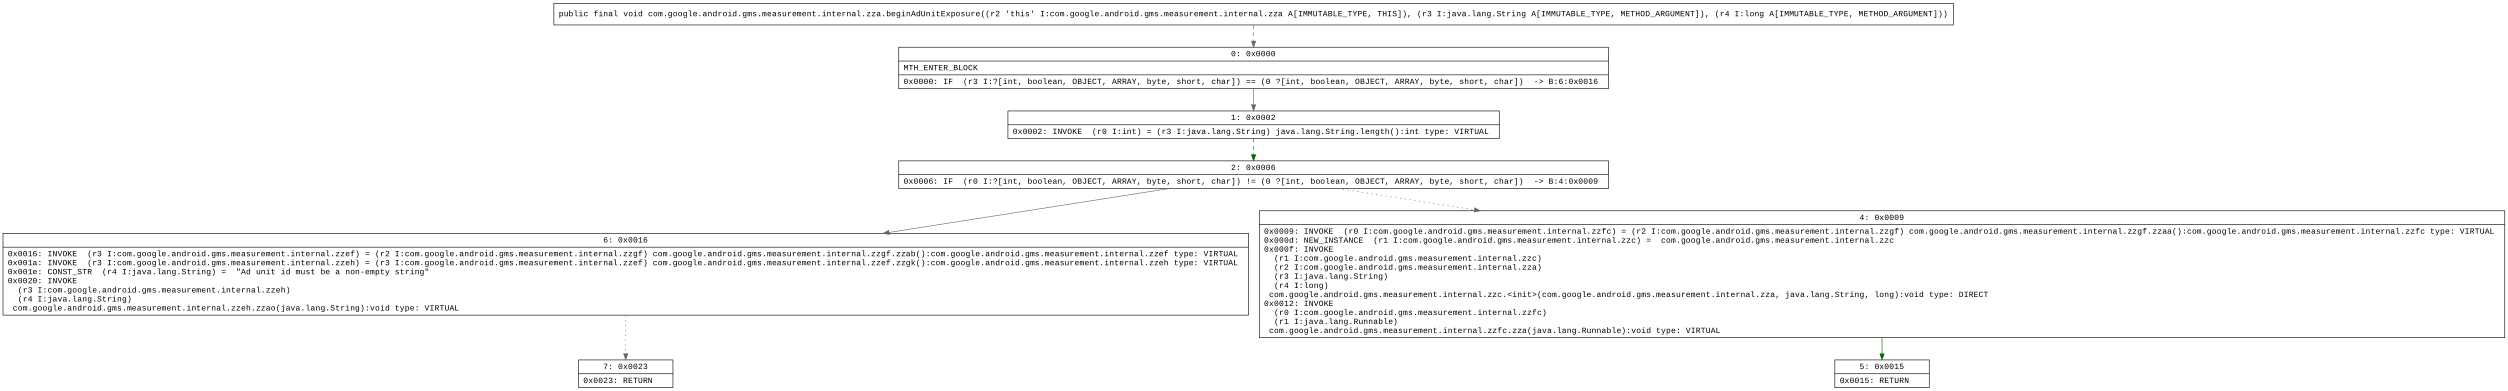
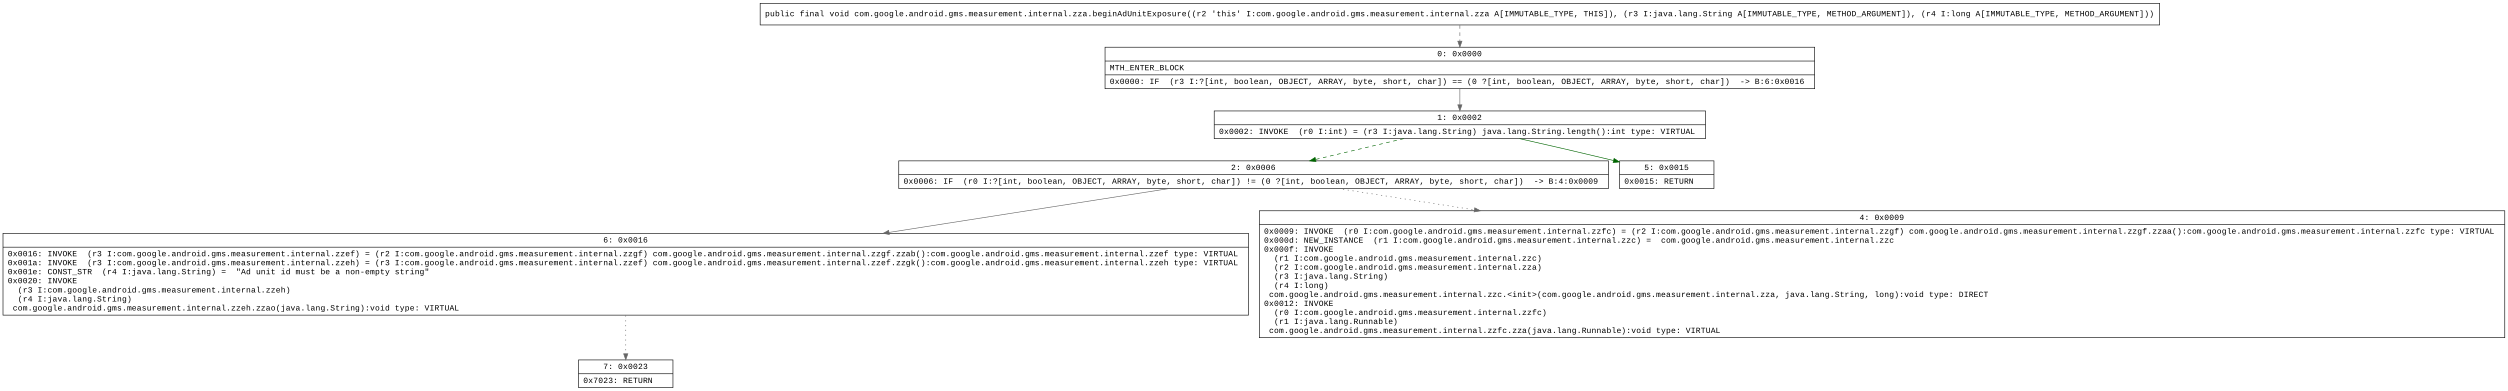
(1882, 346) -> (1567, 149)
(626, 380) -> (626, 380)
